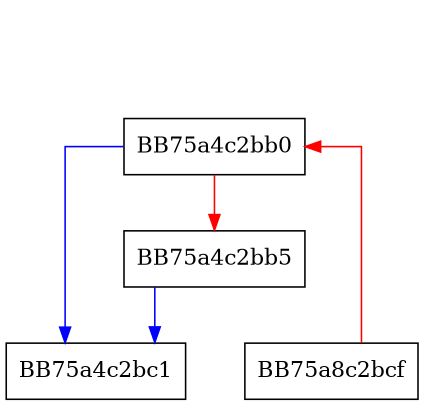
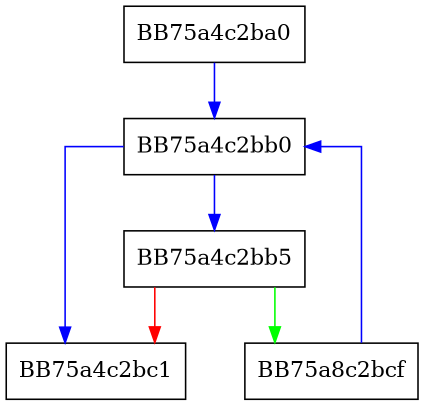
none -> (214, 34)
(214, 195) -> (214, 195)
(361, 224) -> (361, 224)
(155, 307) -> (155, 307)
none -> (275, 307)
